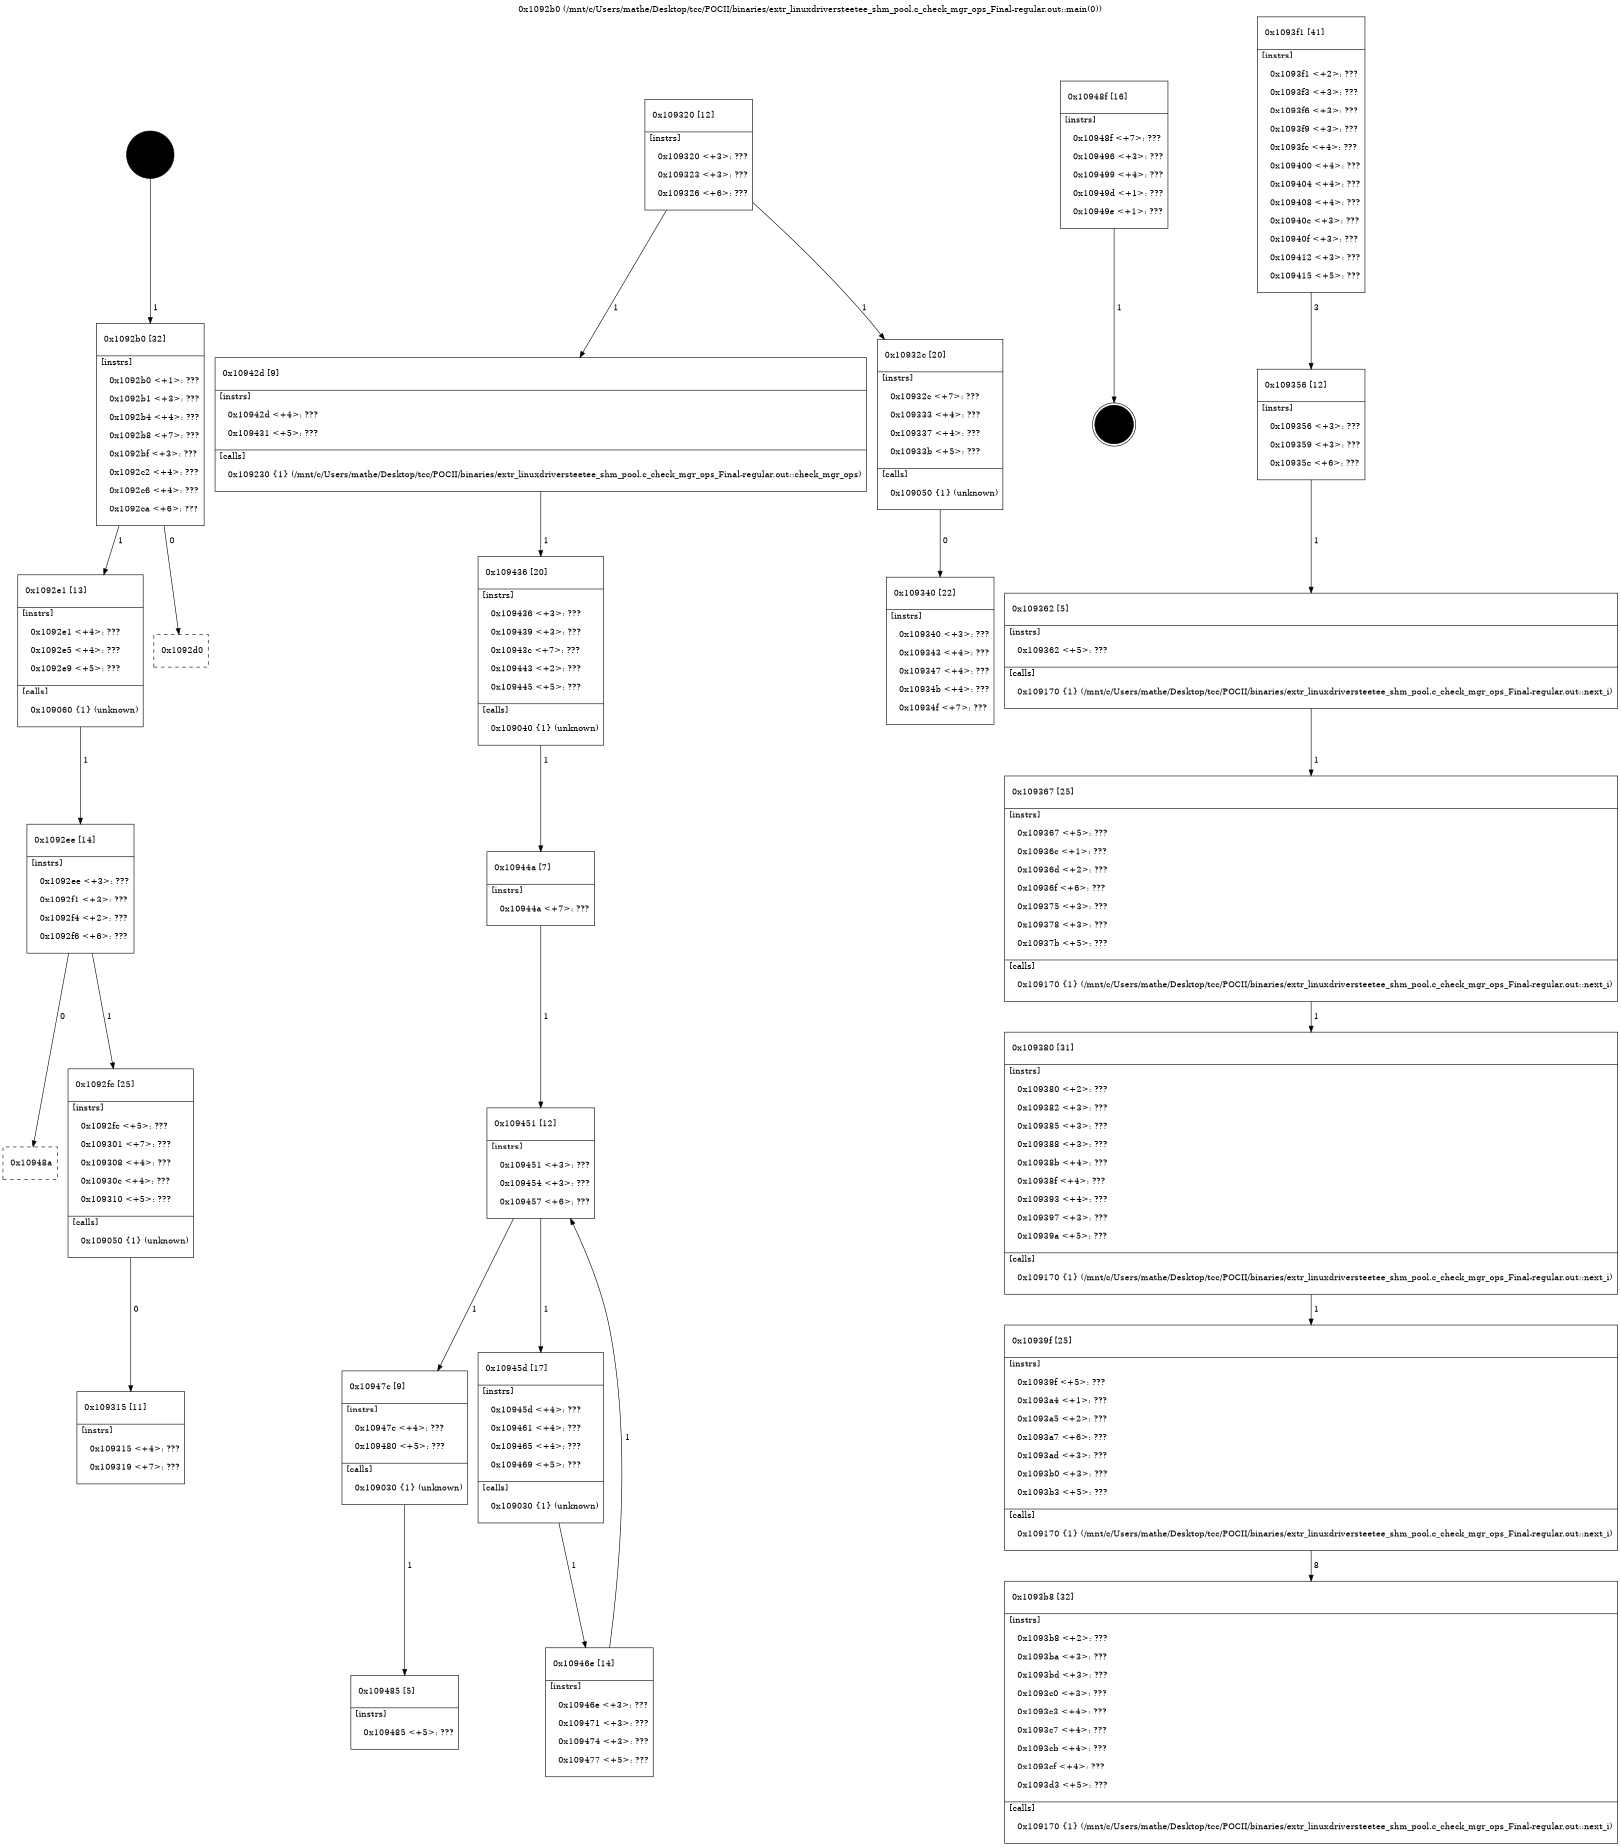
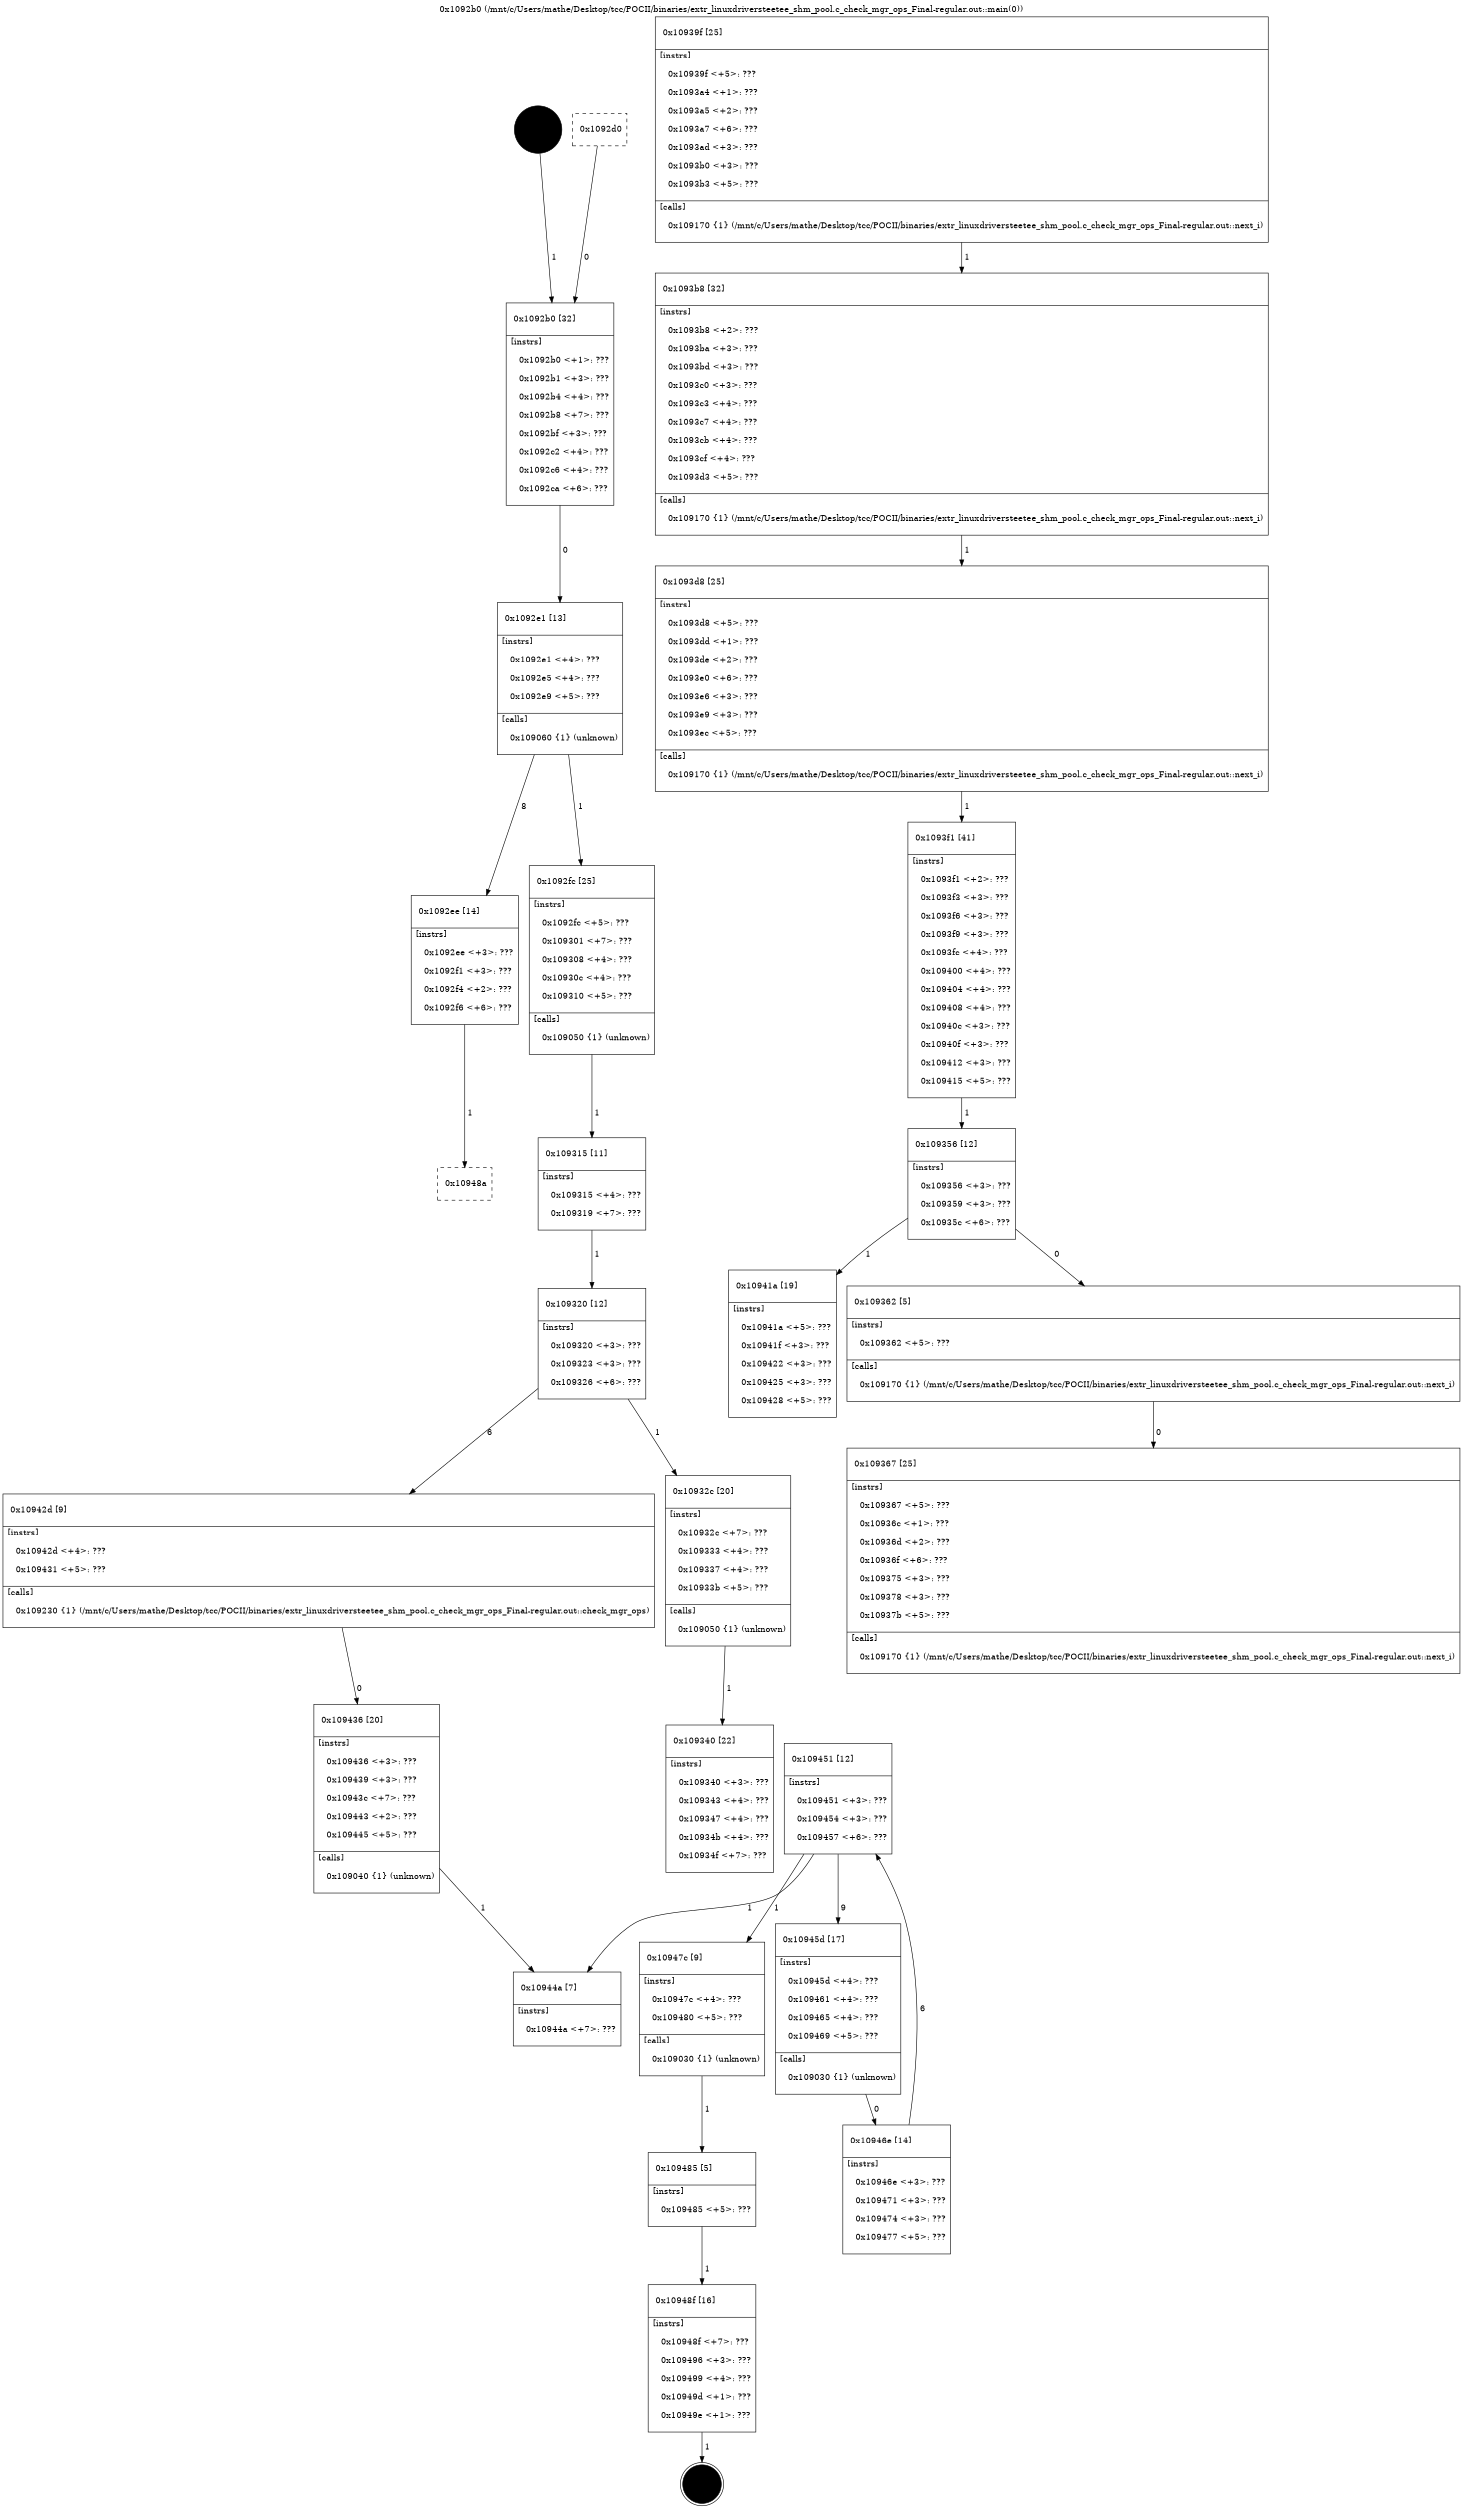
(615, 308) -> (488, 1433)
(1315, 308) -> (966, 1113)
(120, 541) -> (564, 551)
(545, 541) -> (358, 1689)
(944, 541) -> (728, 1689)
(1315, 541) -> (1056, 1255)
(171, 577) -> (586, 222)
none -> (962, 679)
(85, 761) -> (523, 807)
(1315, 761) -> (1158, 1433)
(102, 1008) -> (575, 807)
(541, 1014) -> (702, 1909)
(62, 1017) -> (469, 1113)
(1311, 1163) -> none
none -> (592, 1256)
(135, 1310) -> (596, 1113)
(545, 1310) -> (842, 1908)
none -> (782, 1344)
(627, 1438) -> (922, 2009)
(573, 1566) -> (875, 2110)
(1315, 1566) -> (966, 258)
none -> (702, 2252)
